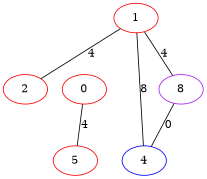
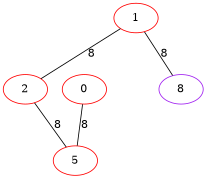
(92, 54) -> (92, 54)
(165, 54) -> (165, 54)
none -> (50, 125)
(85, 125) -> (85, 125)
(144, 161) -> none
